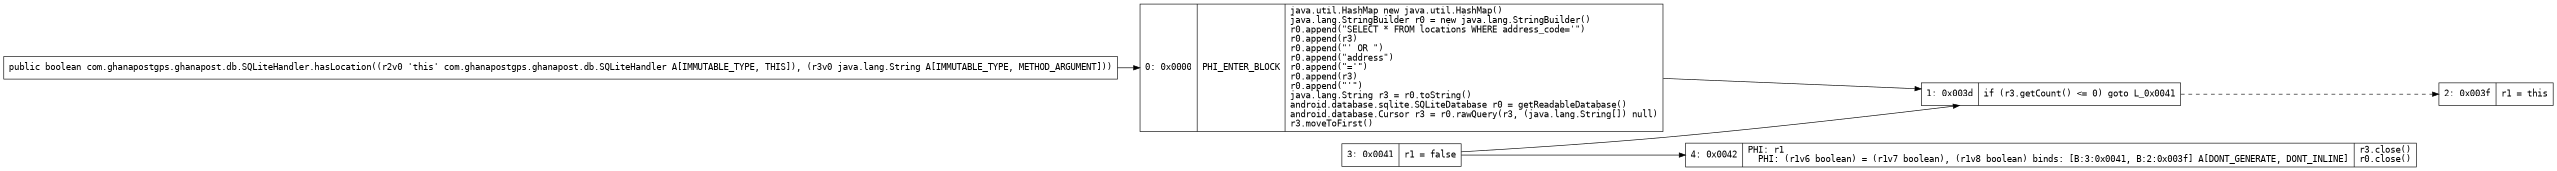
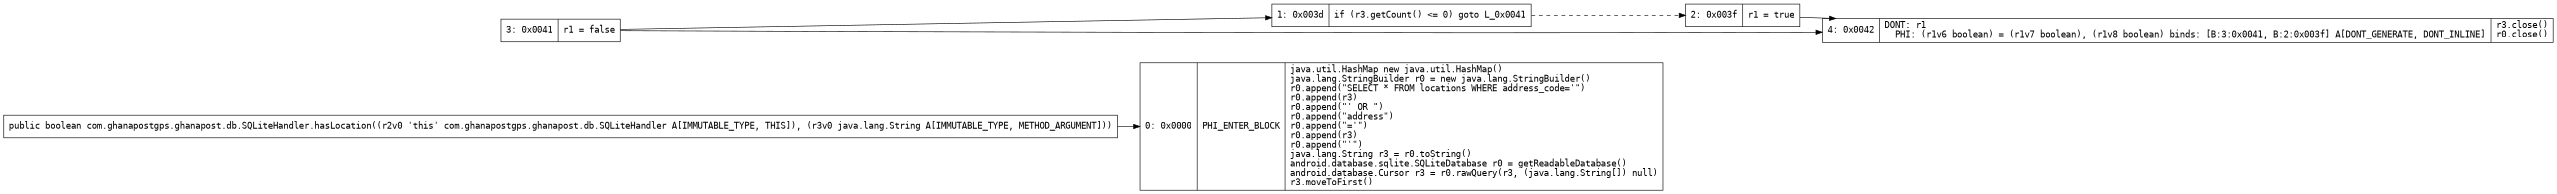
none -> (1815, 18)
(1789, 84) -> none
(2525, 94) -> (1771, 15)
(1769, 150) -> (1908, 25)
